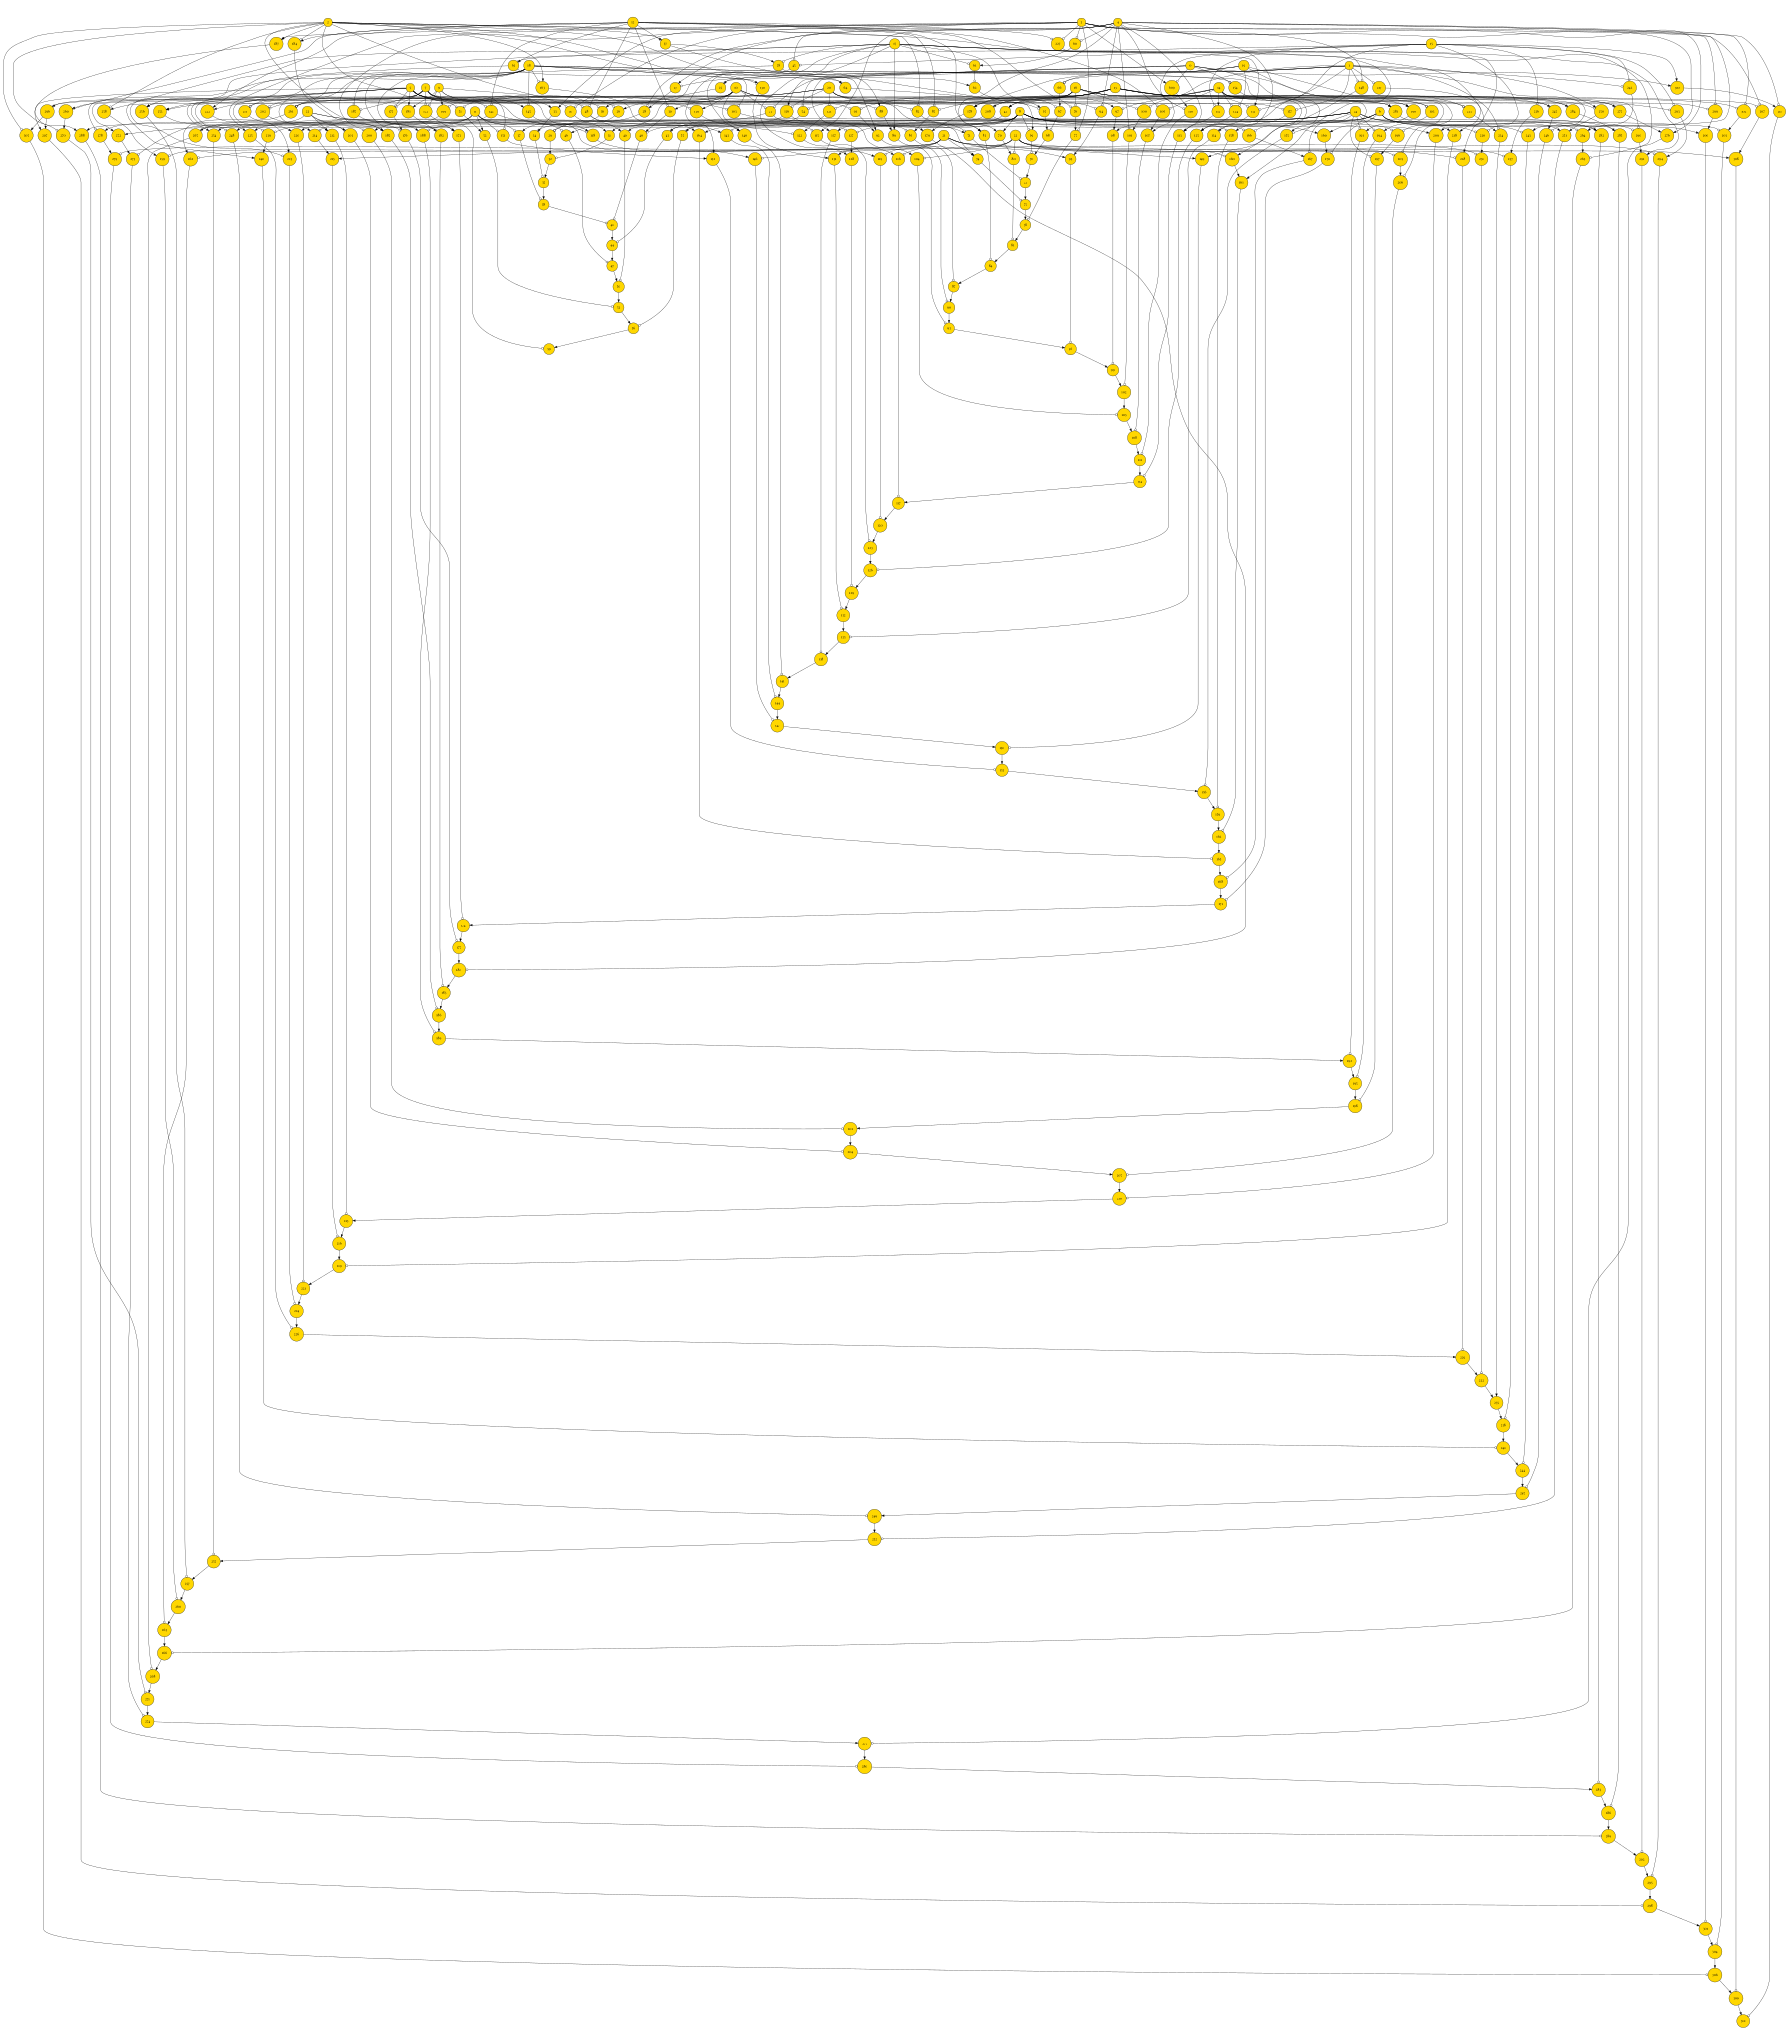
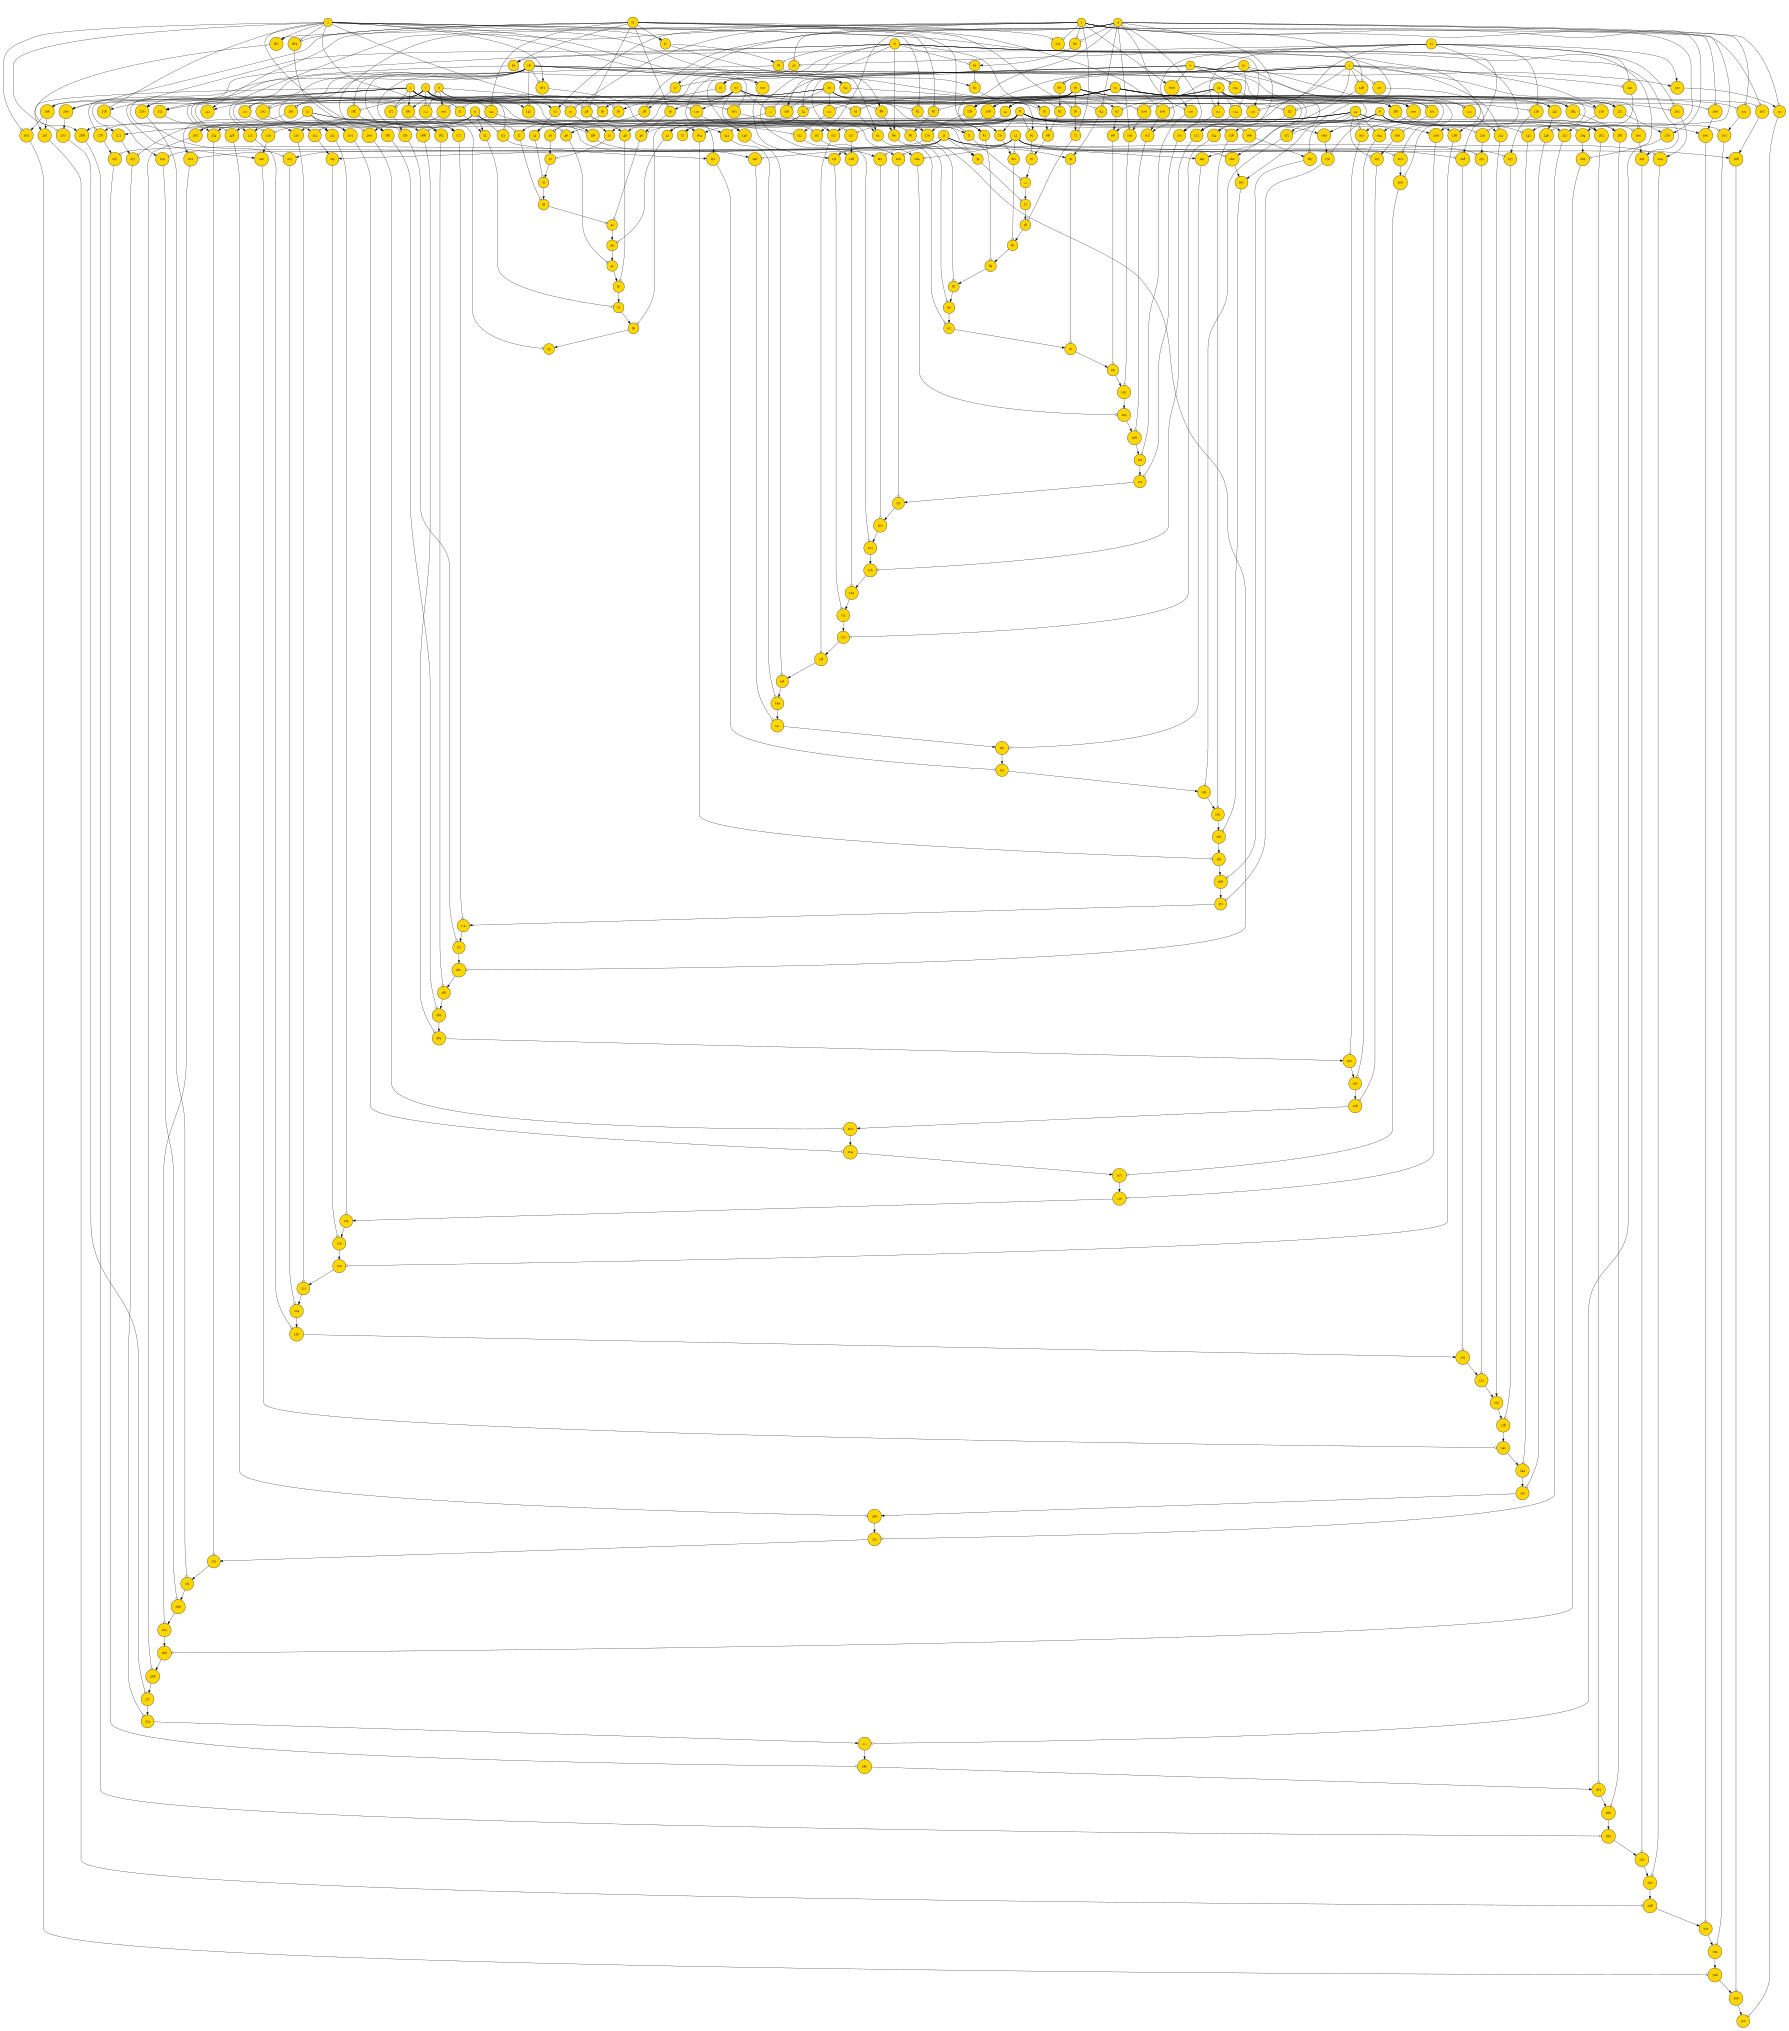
(465, 26) -> (465, 26)
(515, 100) -> (1134, 104)
(258, 121) -> (611, 150)
(673, 240) -> (653, 146)
